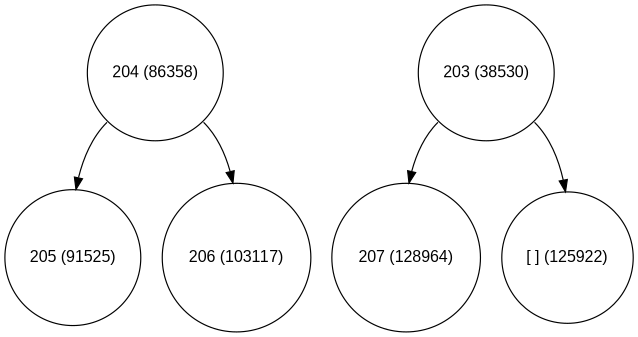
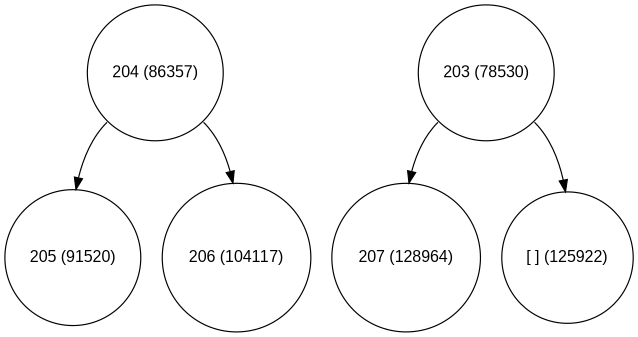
(155, 73) -> (155, 73)
(486, 73) -> (486, 73)
(73, 258) -> (73, 258)
(237, 258) -> (237, 258)
